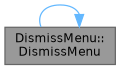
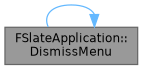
(60, 46) -> (71, 46)
